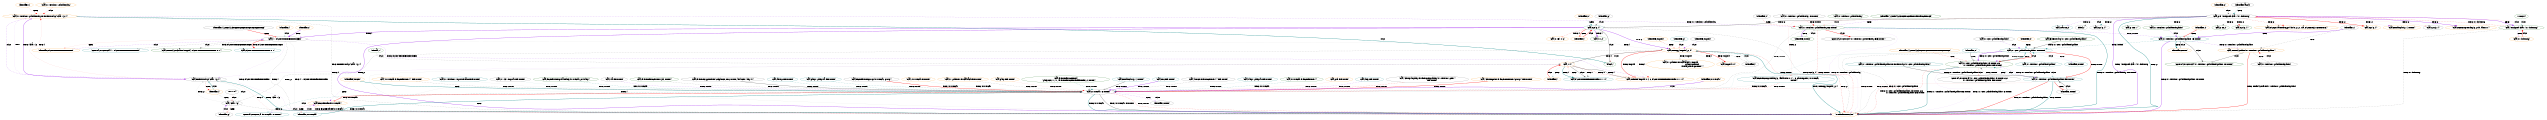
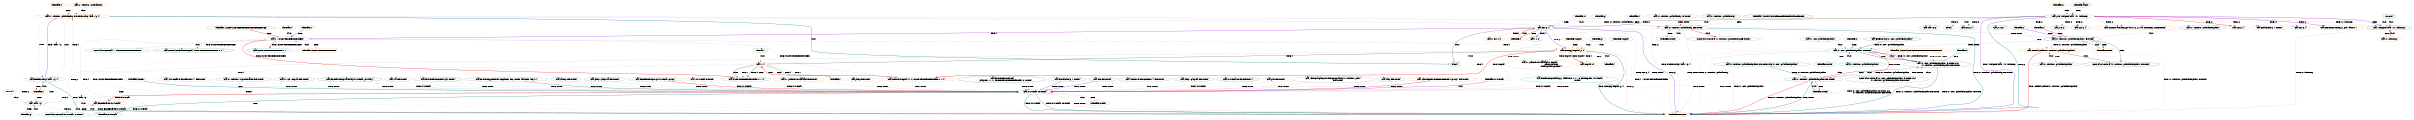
none -> (485, 71)
(2045, 114) -> (2025, 110)
